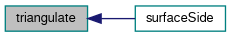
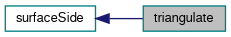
(118, 19) -> (126, 19)
